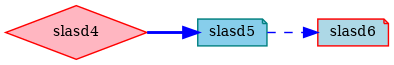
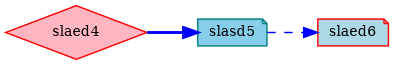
(76, 32) -> (76, 32)
(353, 32) -> (353, 32)
